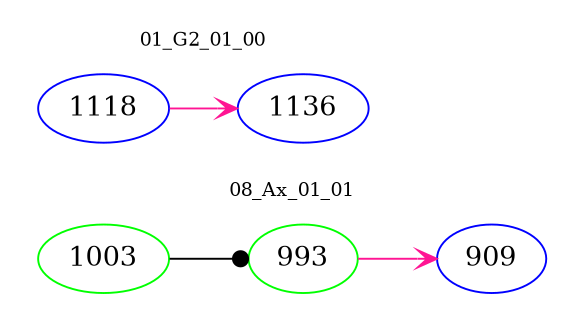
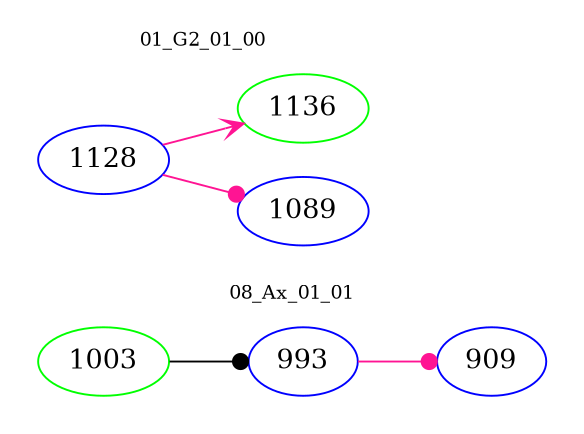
(104, 108) -> (104, 160)
(303, 108) -> (303, 108)
none -> (303, 211)
(303, 259) -> (303, 362)
(388, 259) -> (390, 362)
